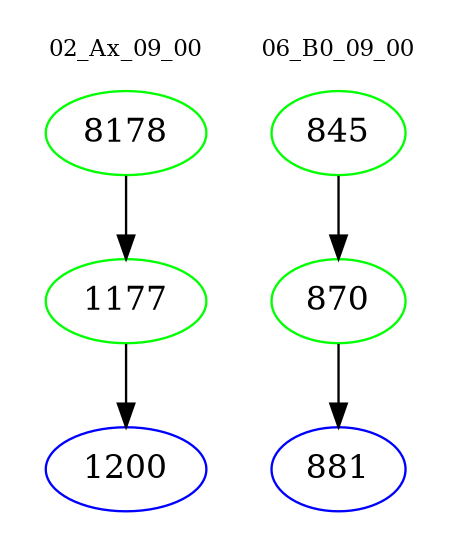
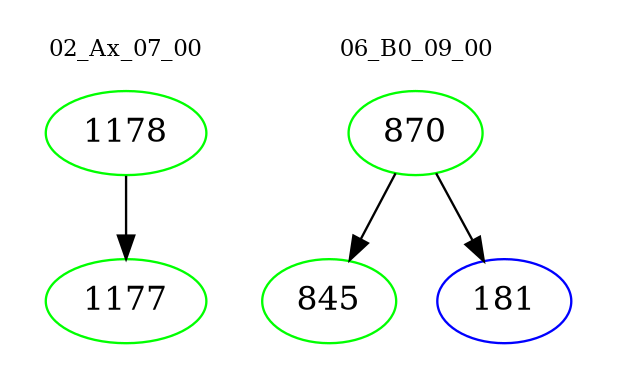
(126, 50) -> (126, 50)
(126, 133) -> (126, 133)
(339, 206) -> (378, 206)
(126, 469) -> none
(339, 469) -> (504, 301)
